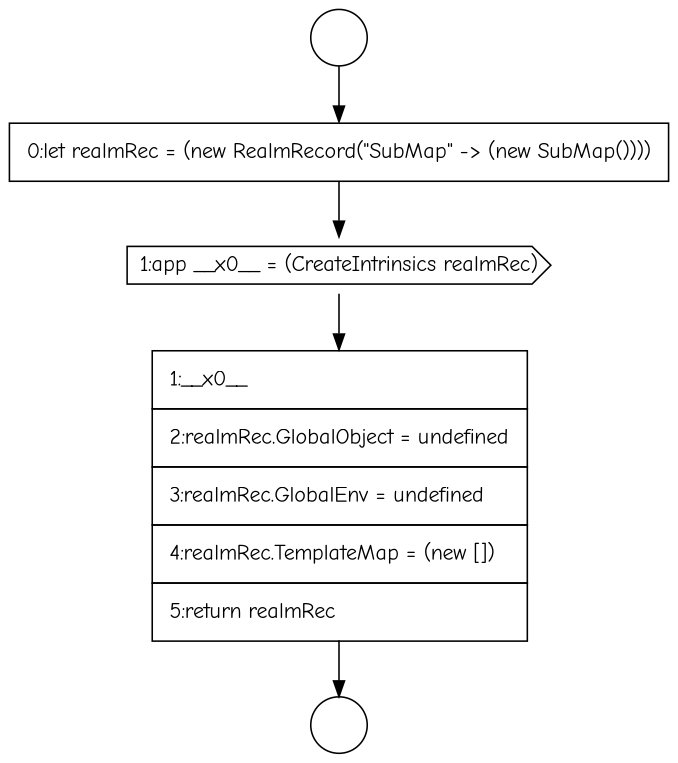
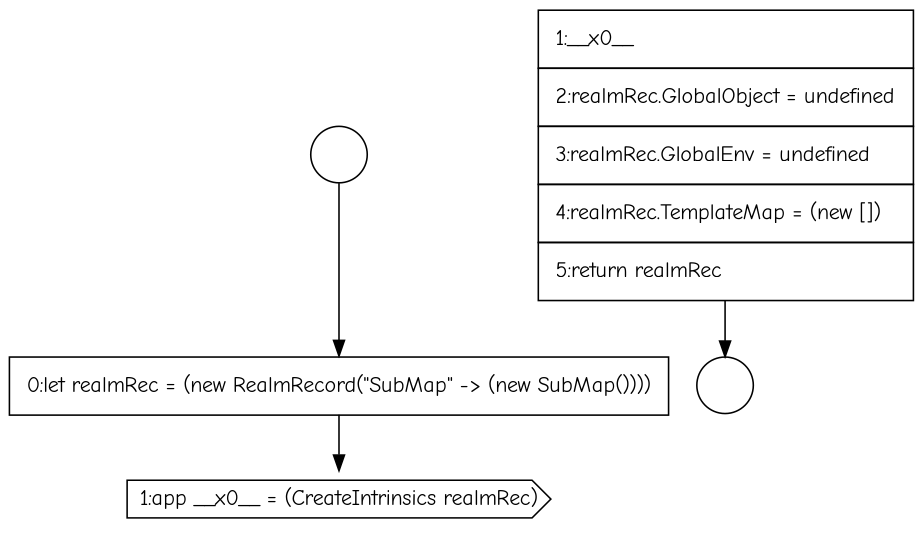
(339, 314) -> none
